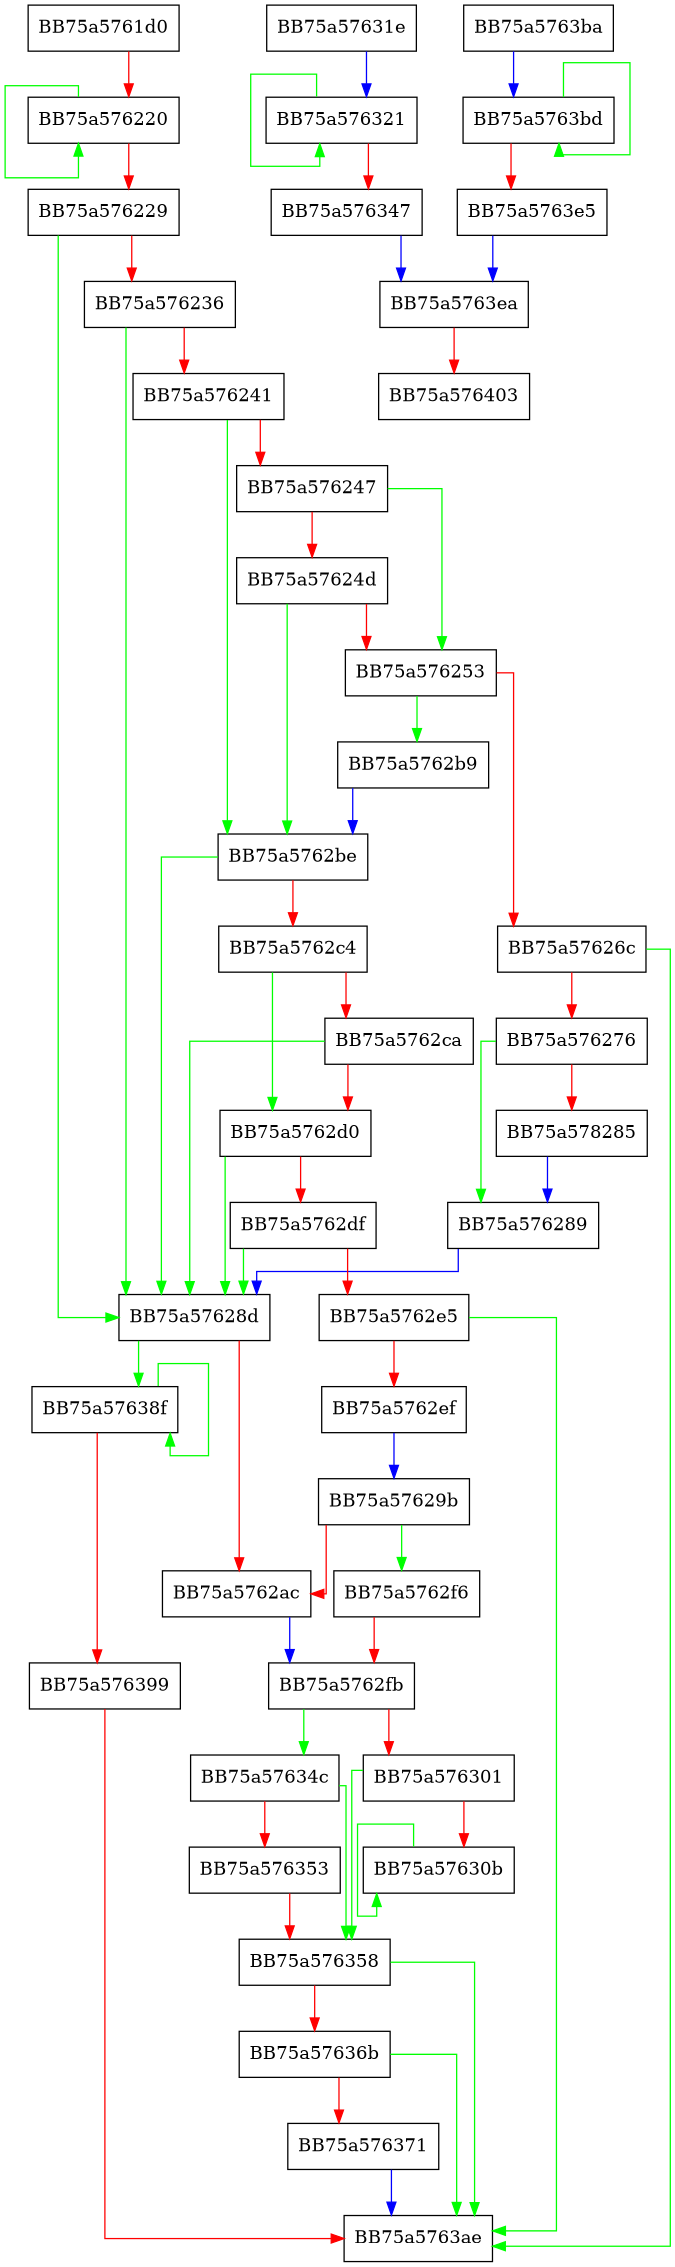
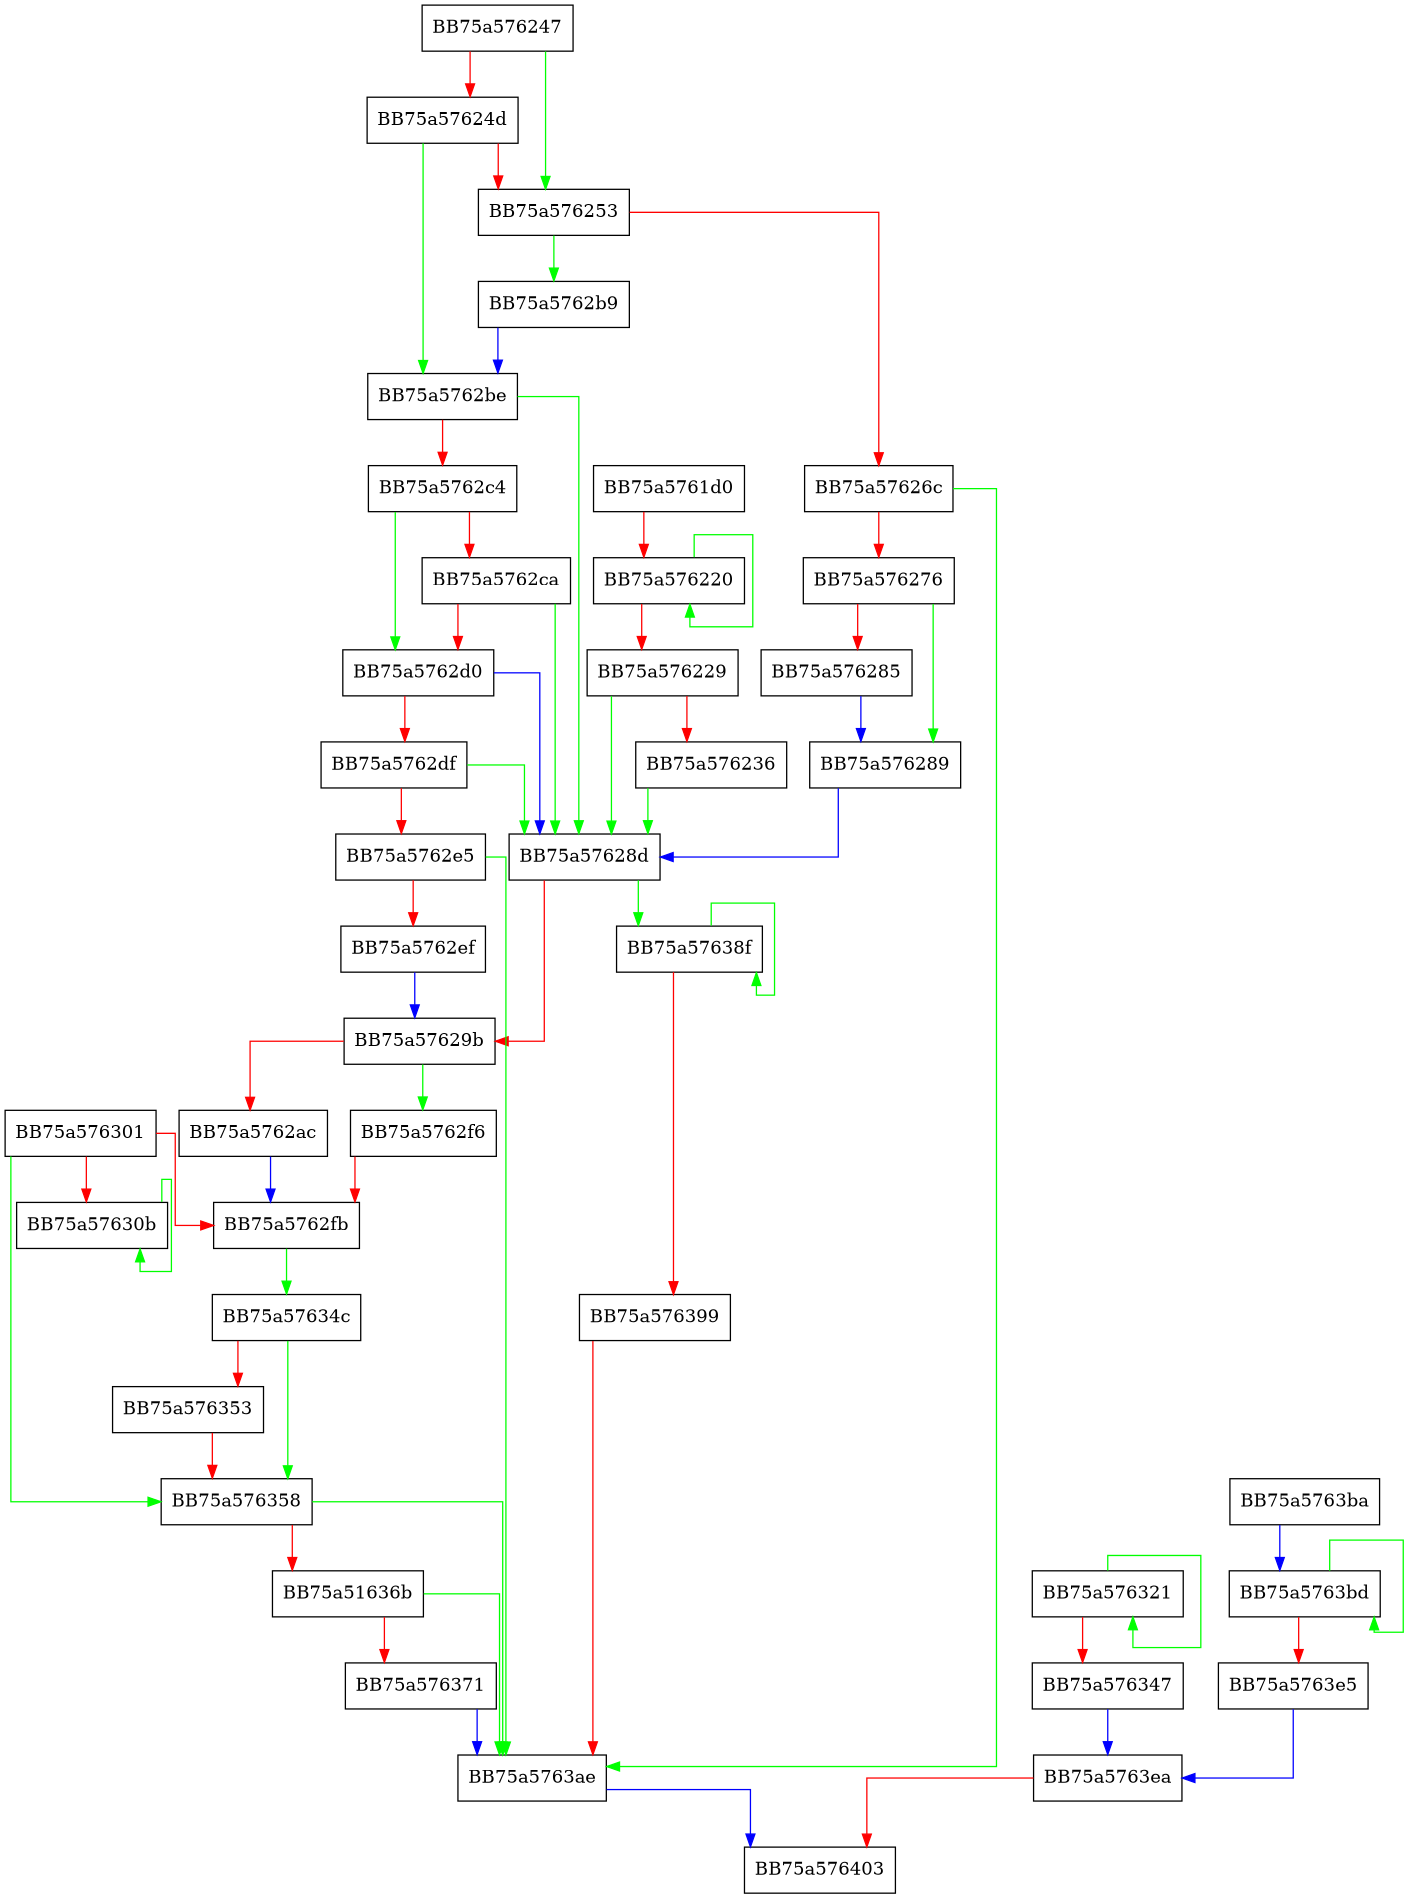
(342, 28) -> none
(209, 397) -> none
(572, 1133) -> (837, 673)
(225, 1219) -> (540, 724)
(239, 1449) -> (544, 979)
(389, 1725) -> (175, 1172)
none -> (701, 1790)
(315, 2054) -> (348, 1594)
